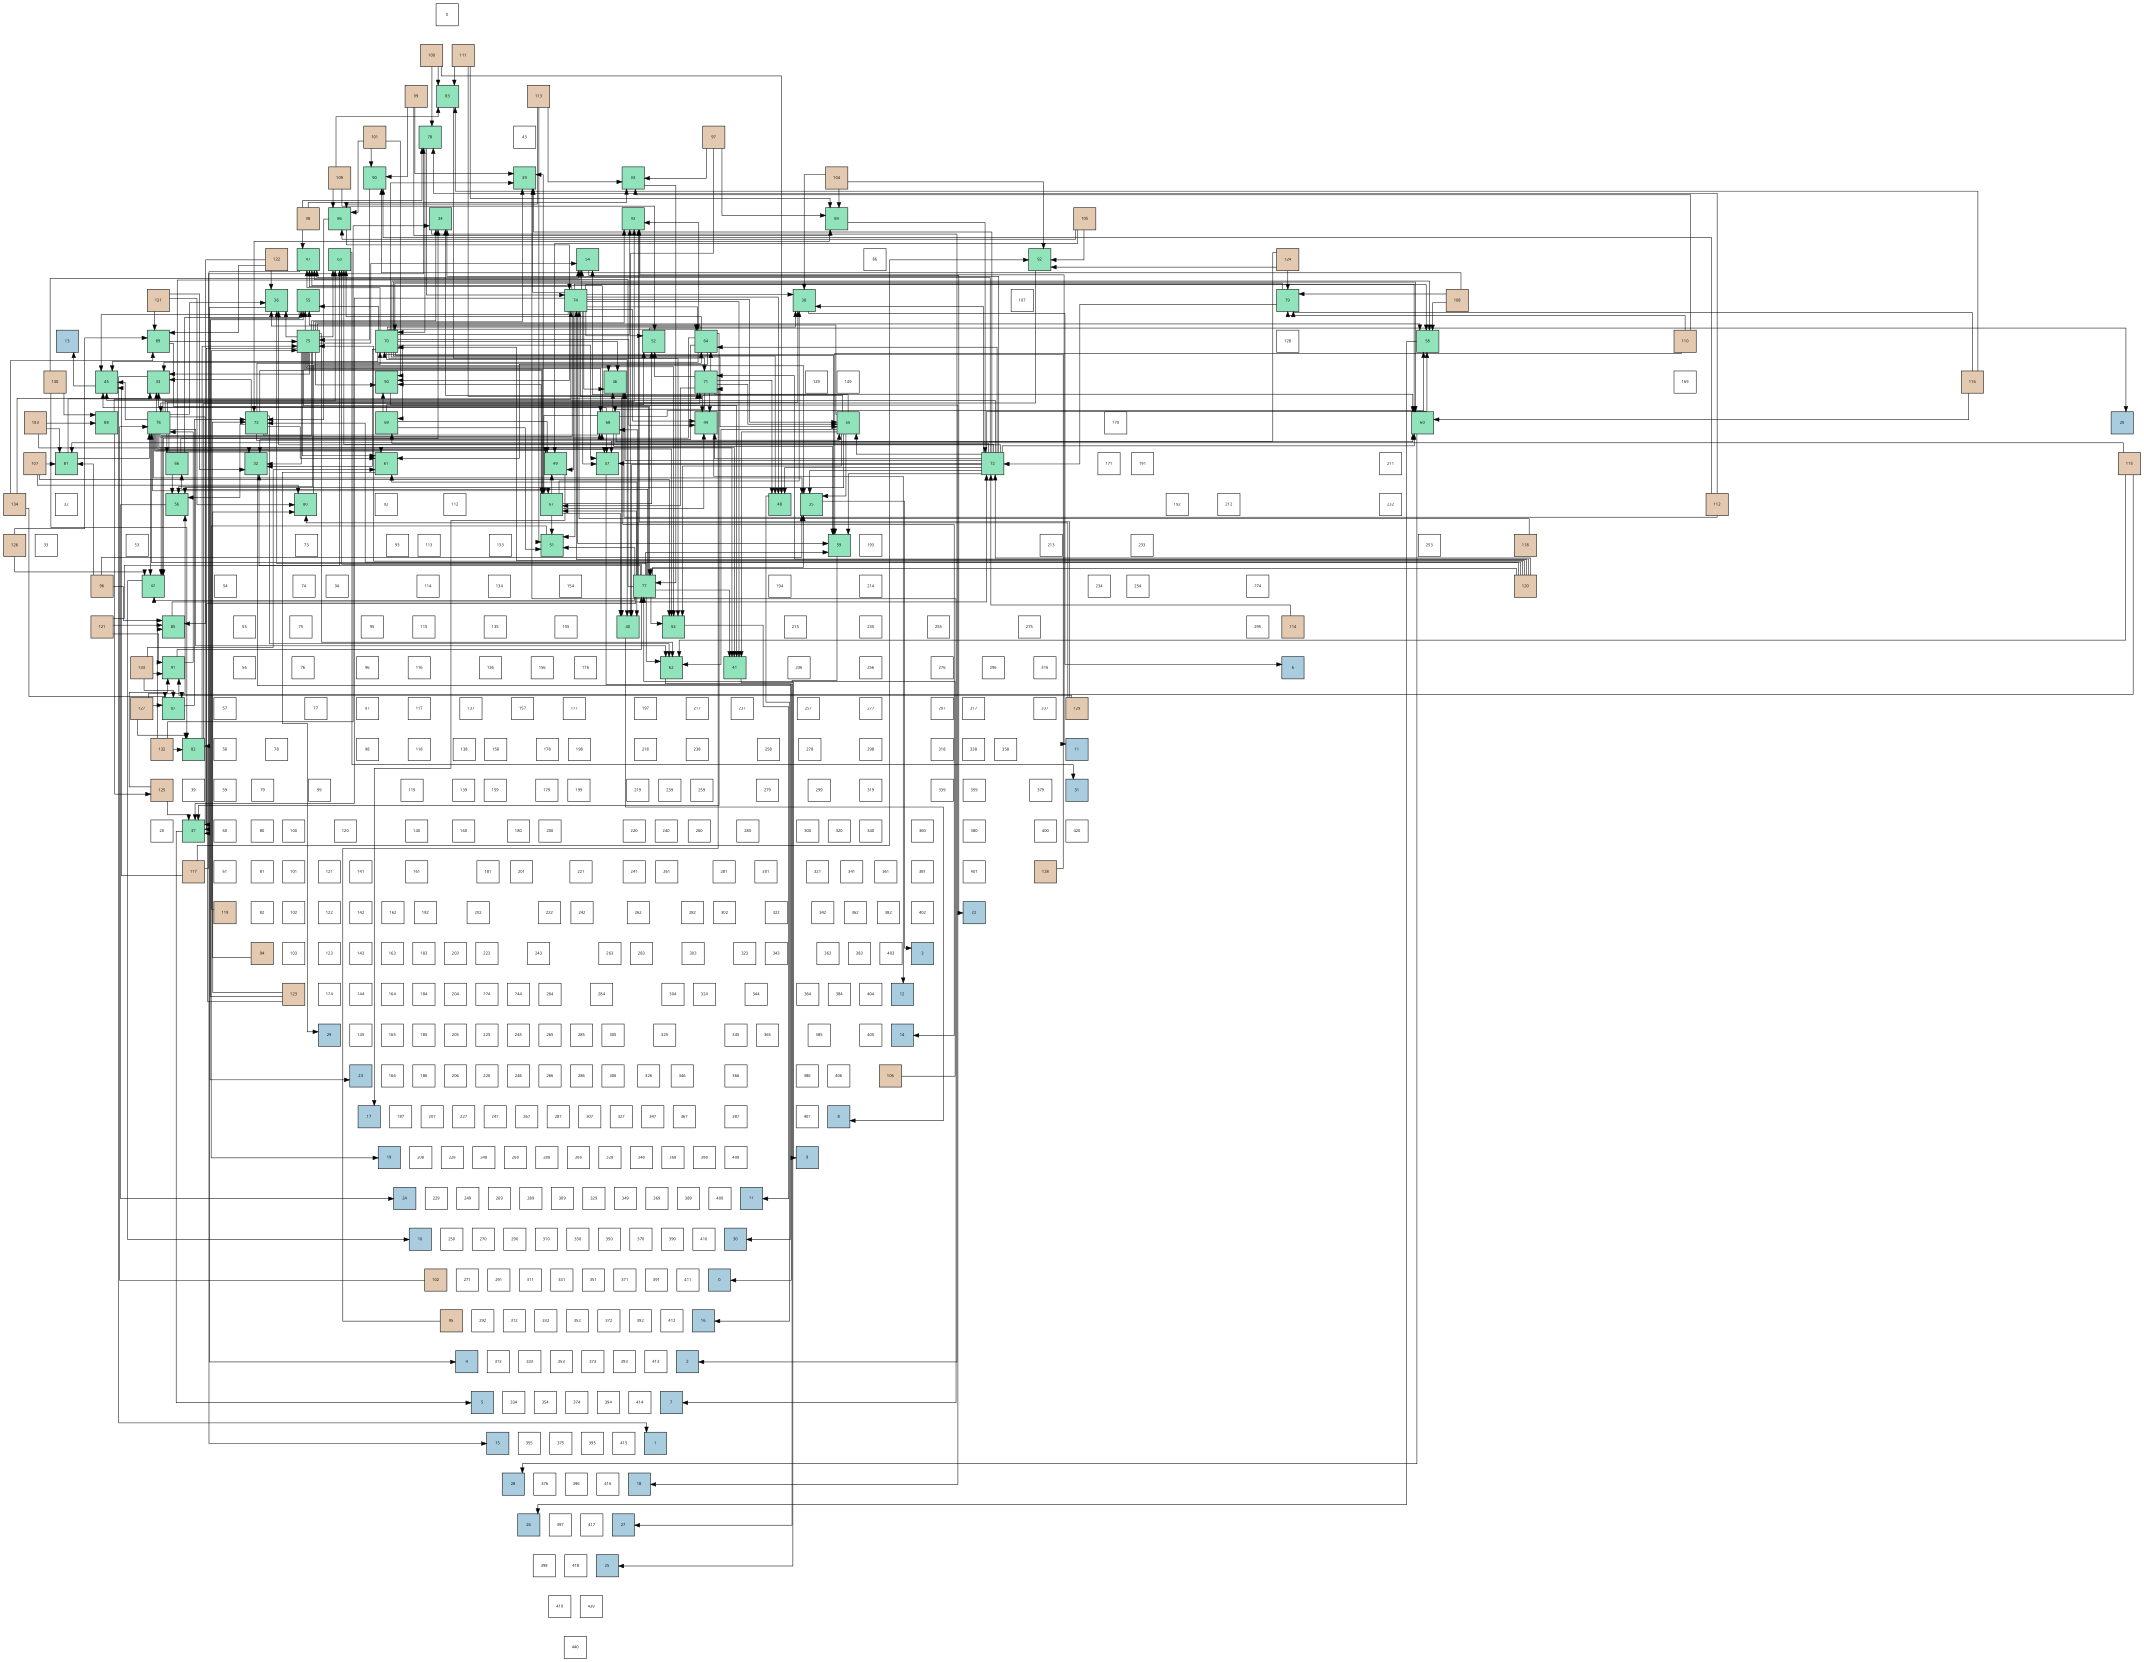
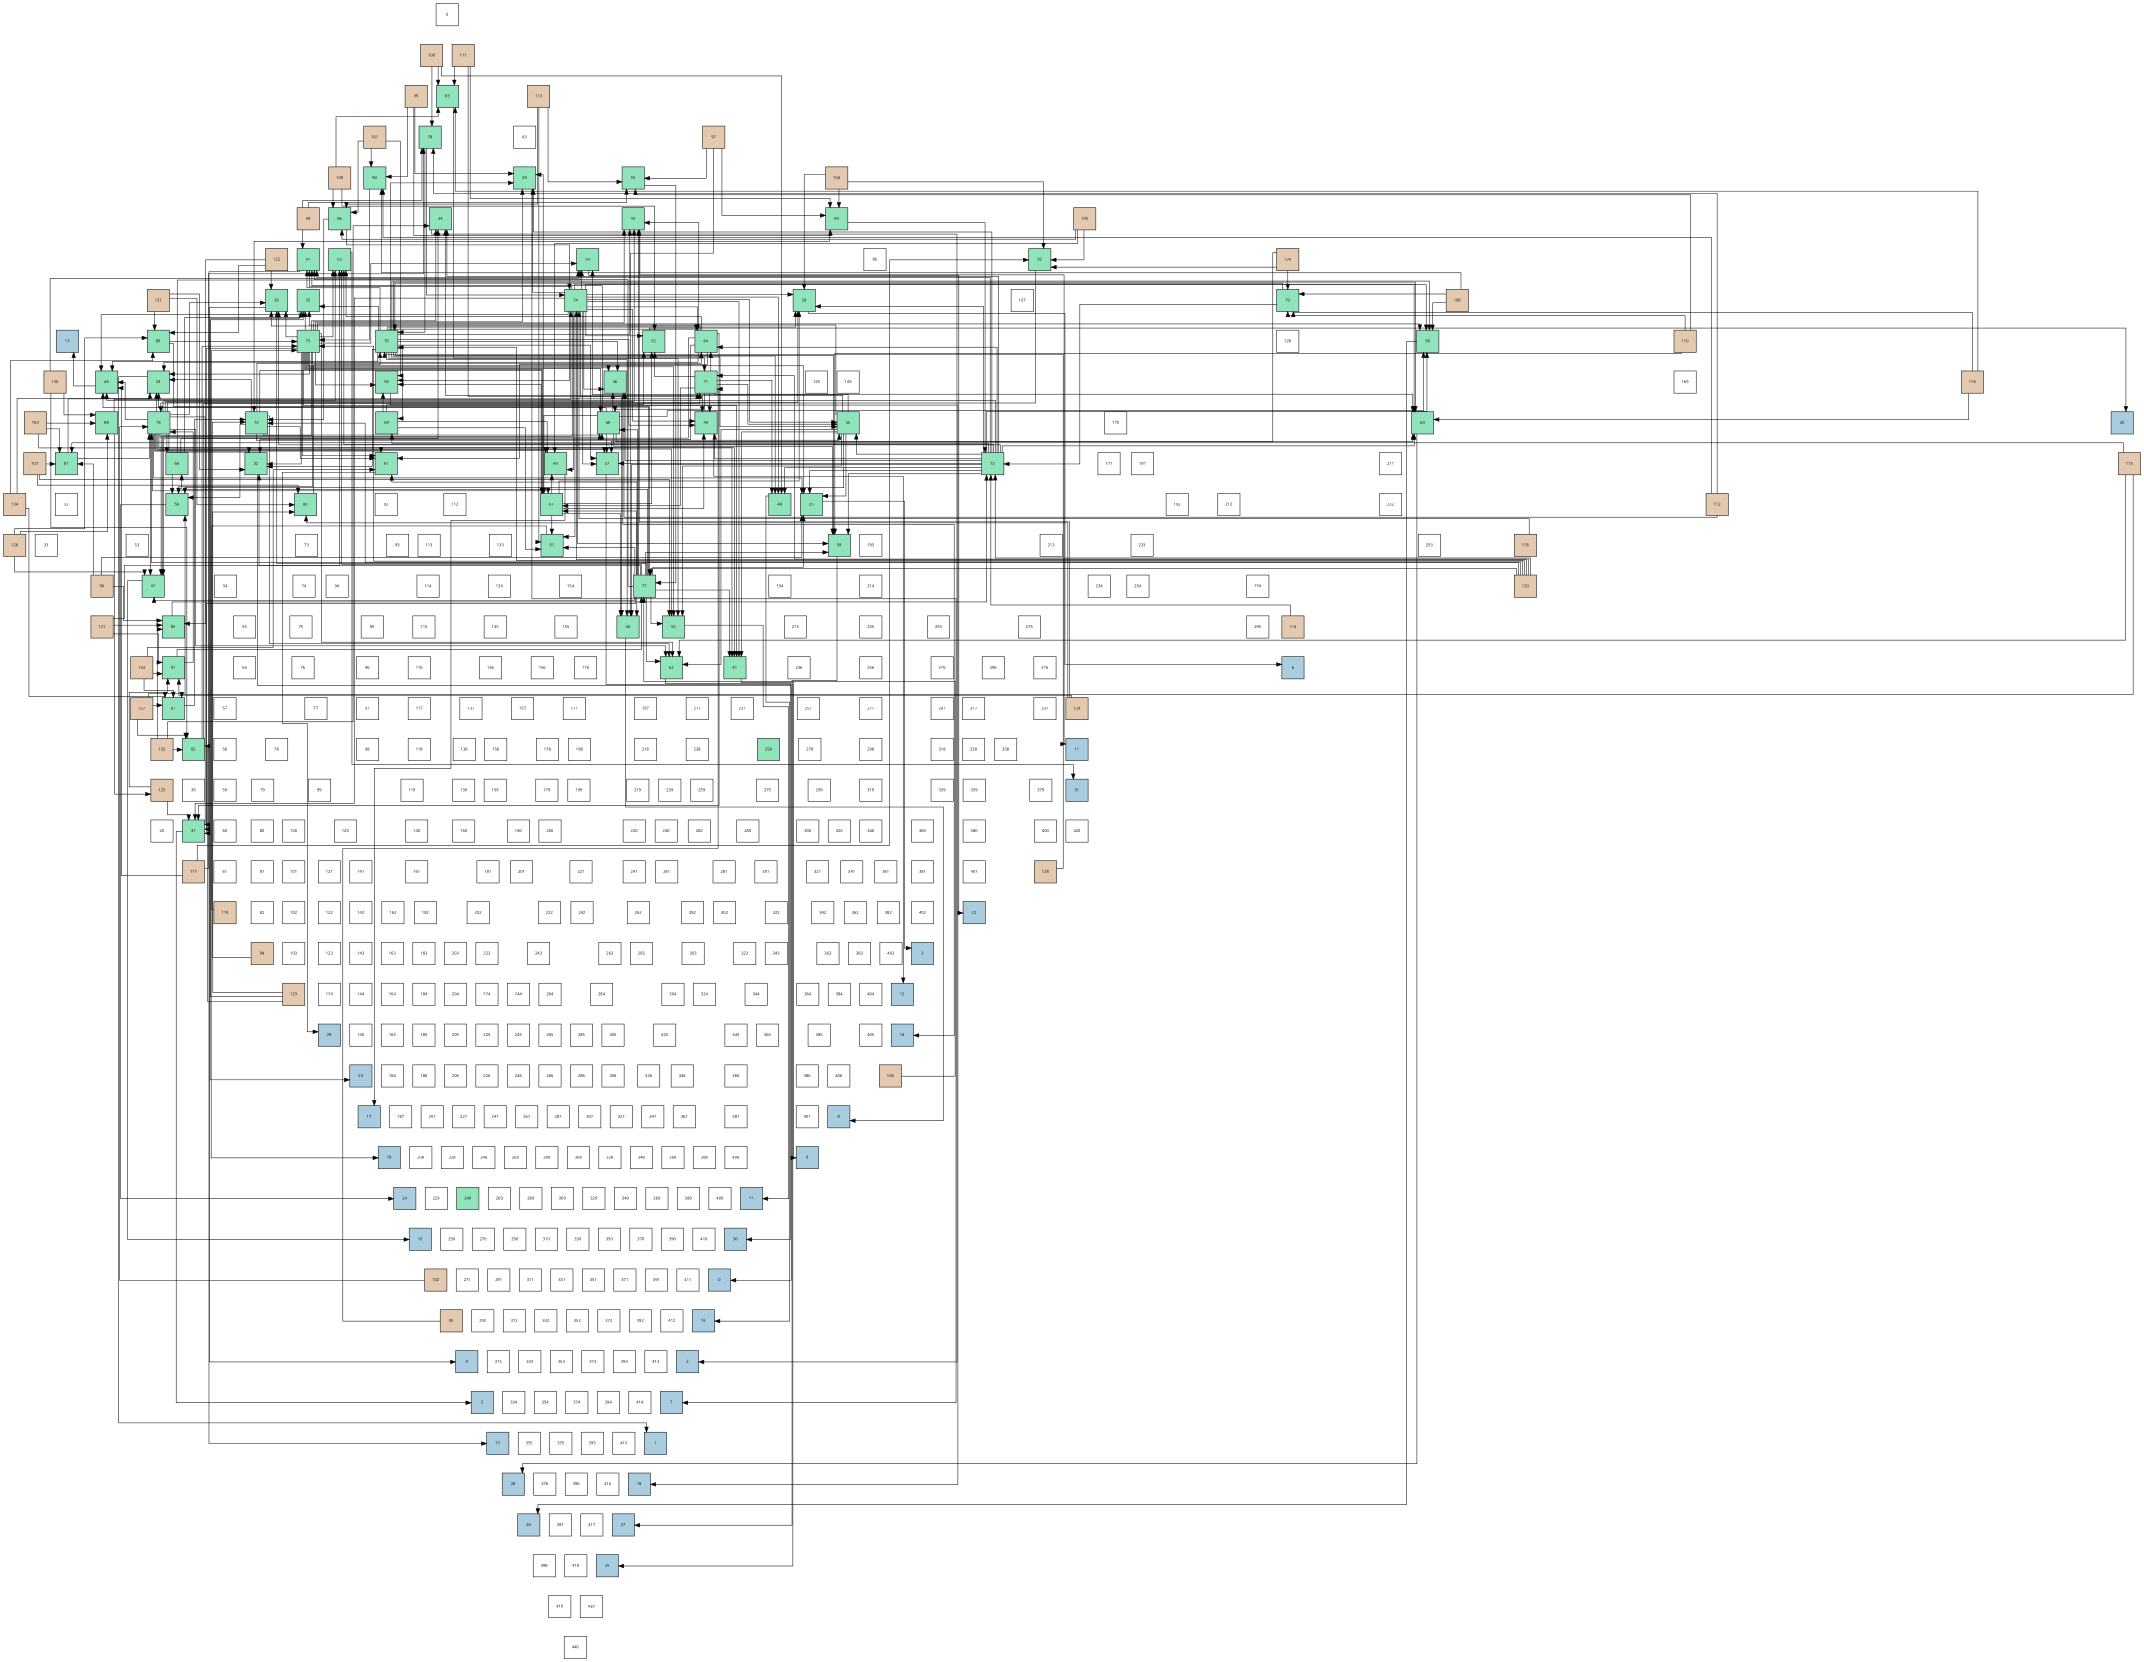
none -> (104, 532)
(769, 749) -> (769, 749)
(468, 1198) -> (468, 1198)
